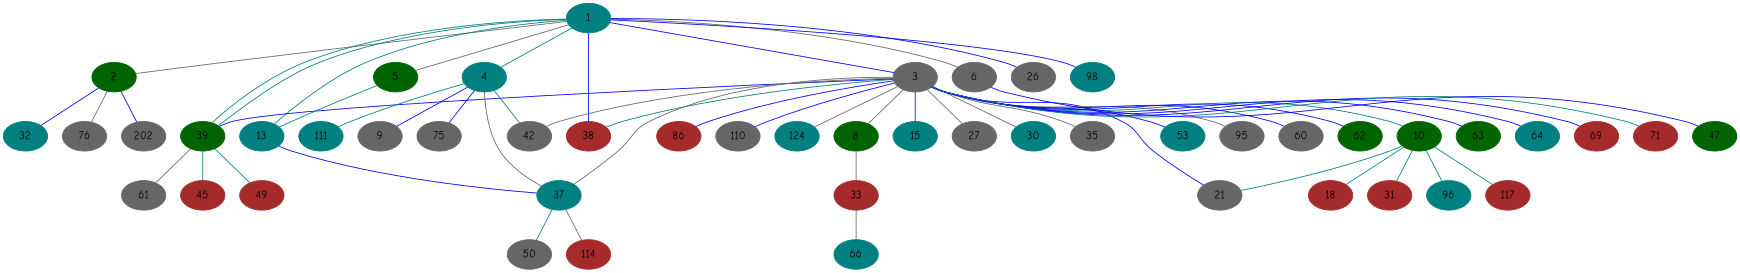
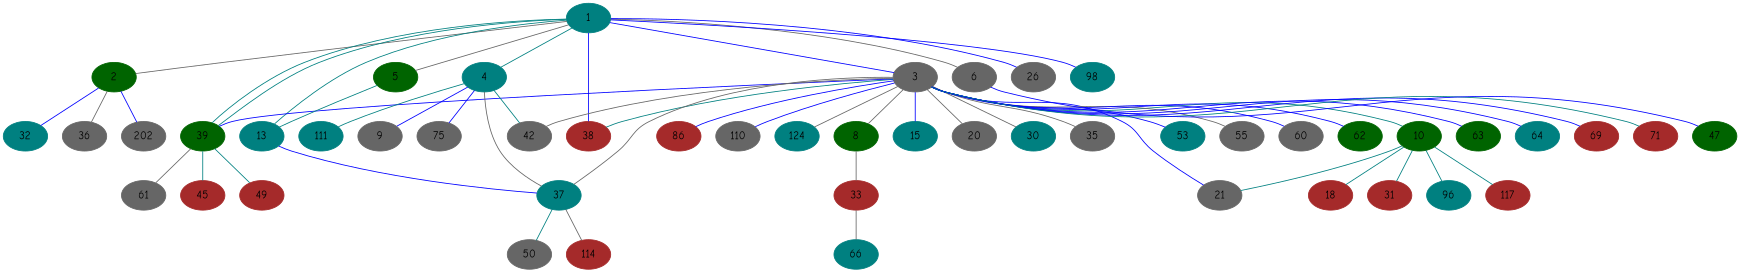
(85, 136) -> (85, 136)
(974, 136) -> (974, 136)
(1242, 136) -> (1242, 136)
